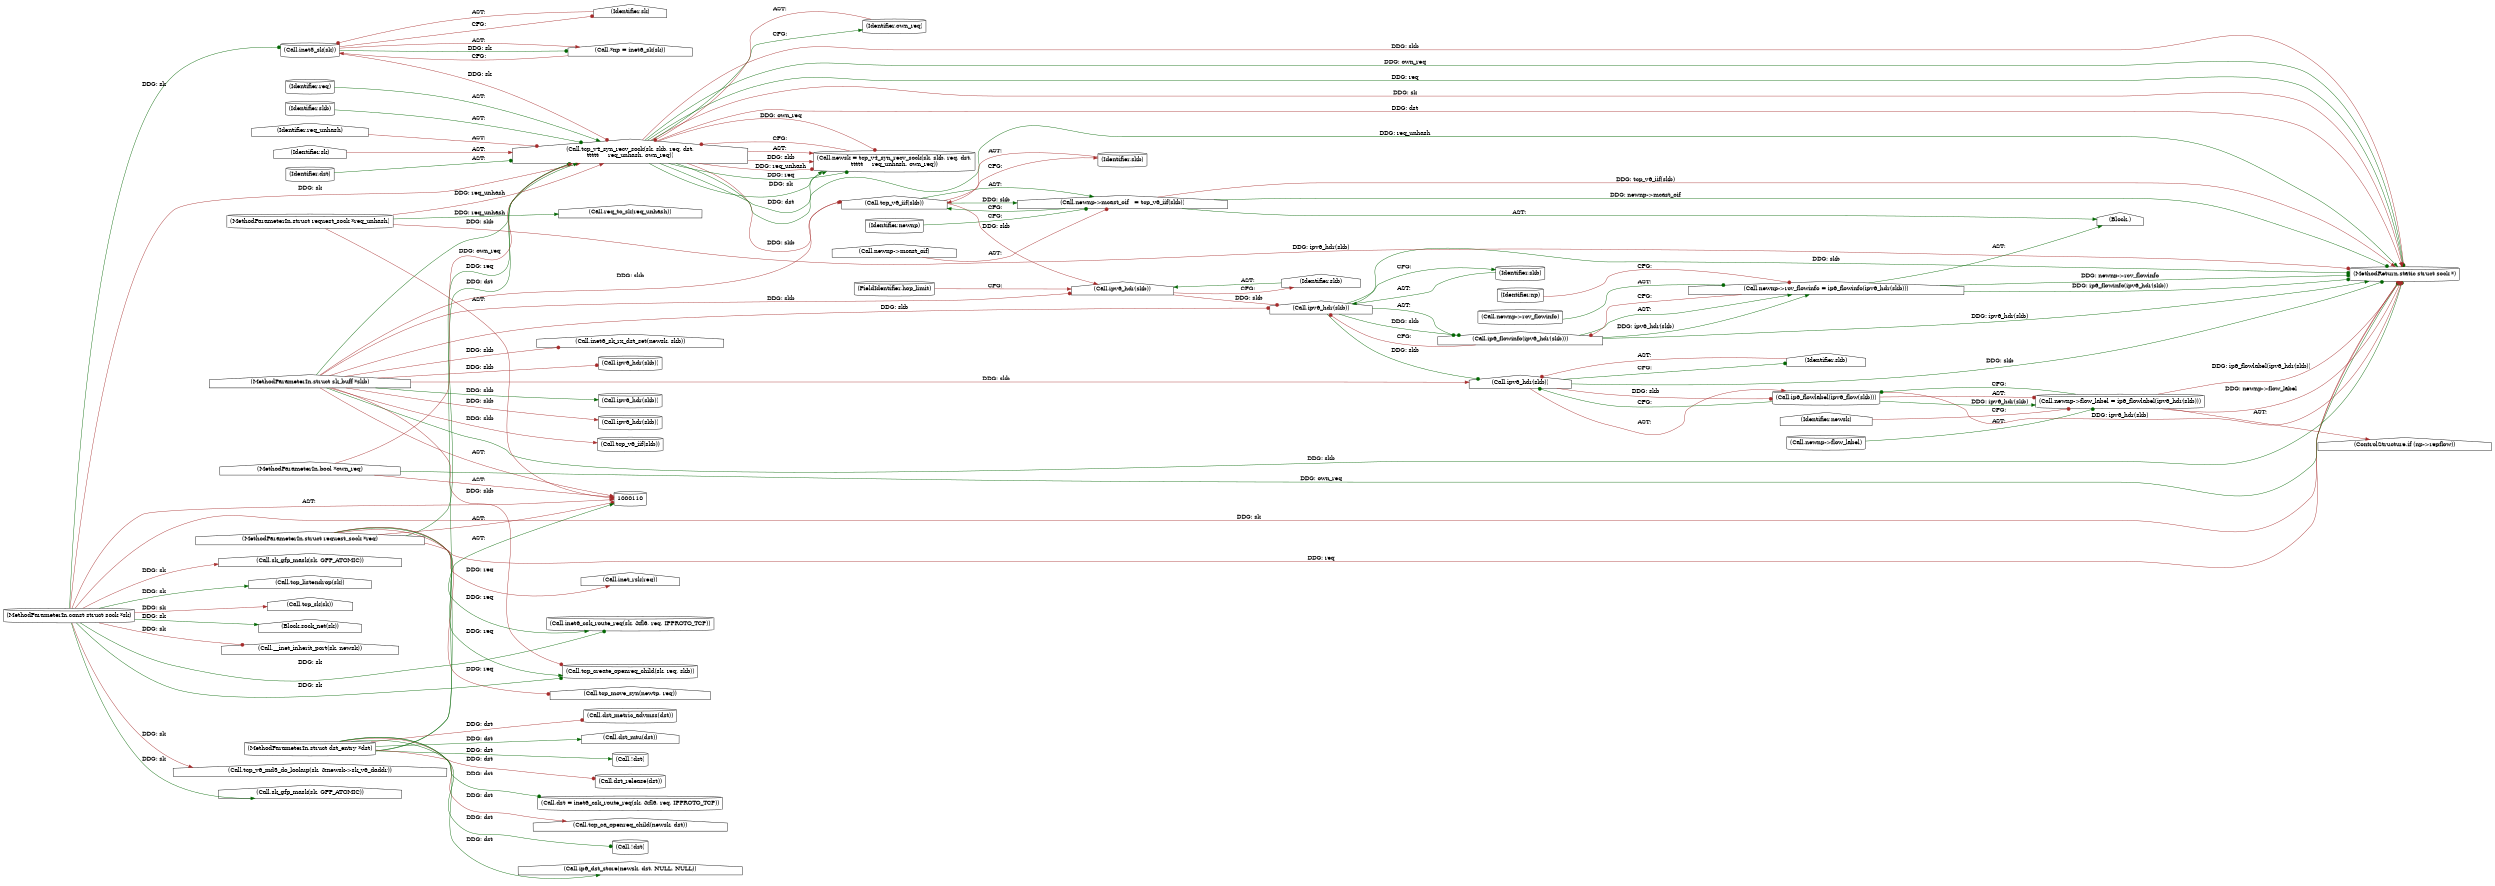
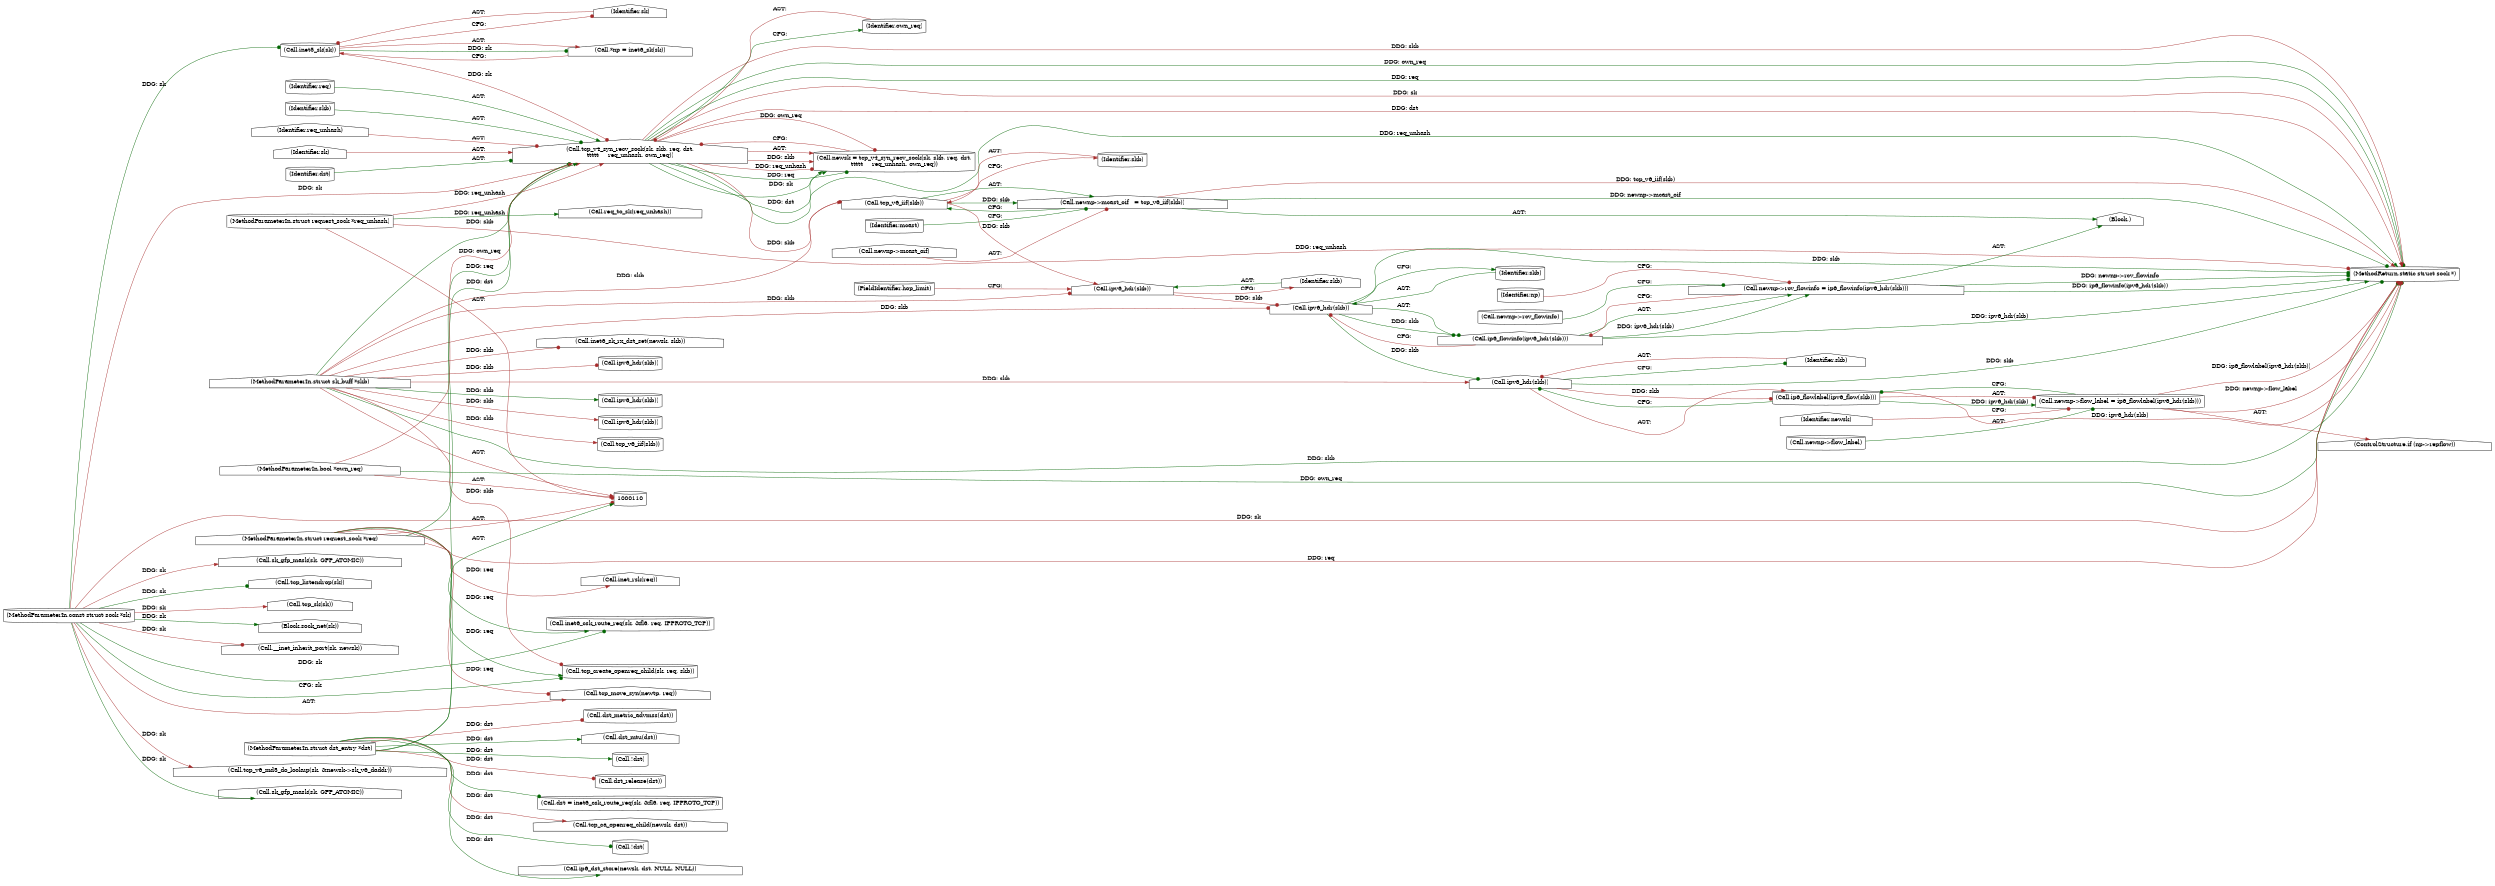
(894, 226) -> (894, 226)
(1321, 248) -> (1321, 248)
(1646, 282) -> (1646, 282)
(316, 506) -> (302, 714)
(171, 594) -> (171, 594)
(310, 686) -> (310, 686)
